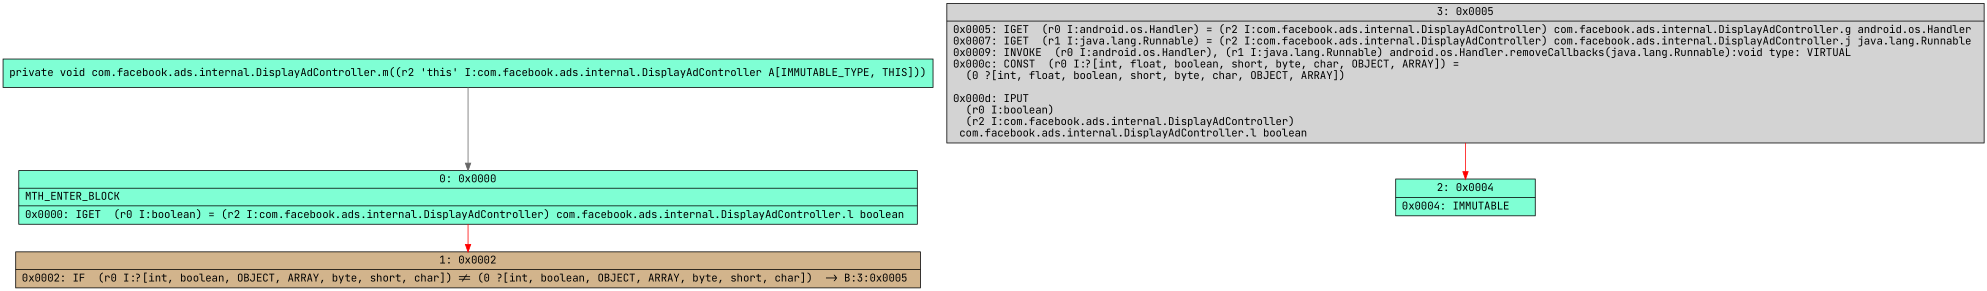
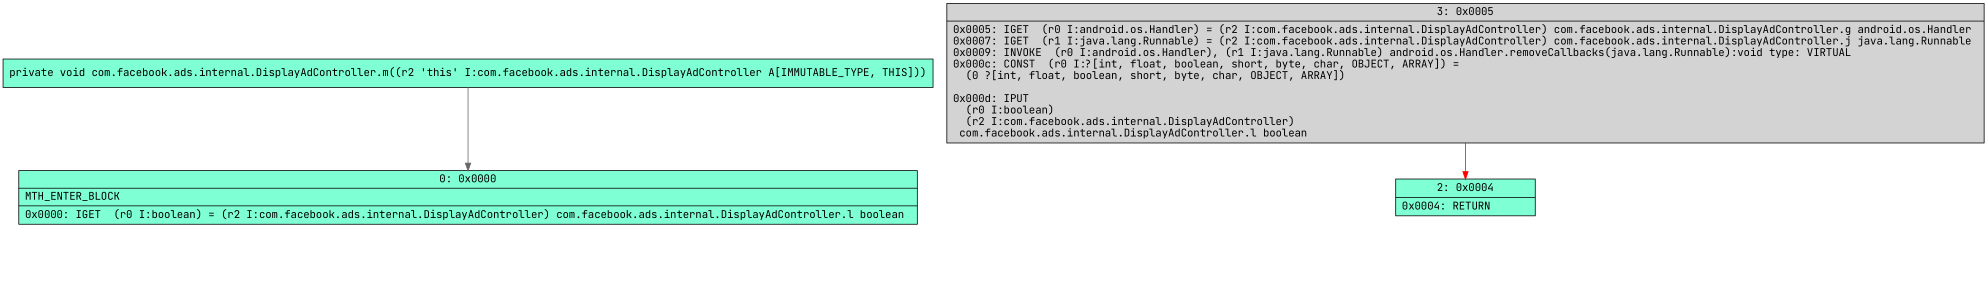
(1465, 206) -> (1456, 206)
(468, 270) -> none
